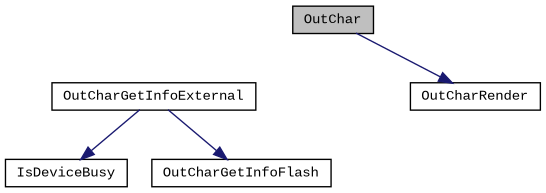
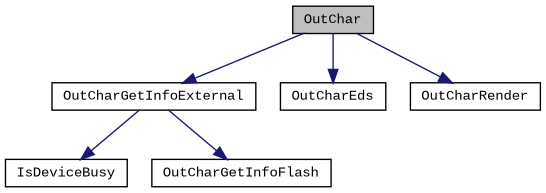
none -> (250, 55)
none -> (333, 96)
